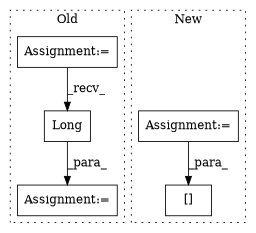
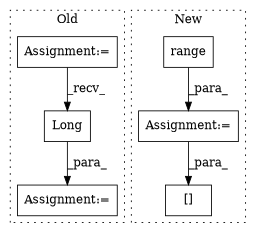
none -> (188, 52)
